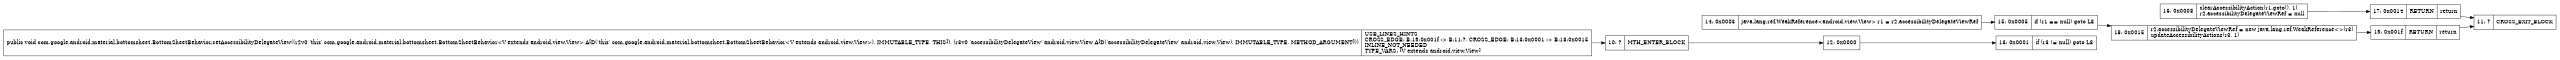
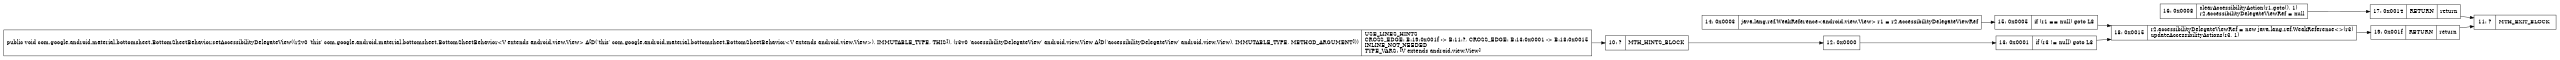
(2525, 22) -> (2524, 22)
none -> (2102, 40)
(1656, 43) -> (1656, 43)
